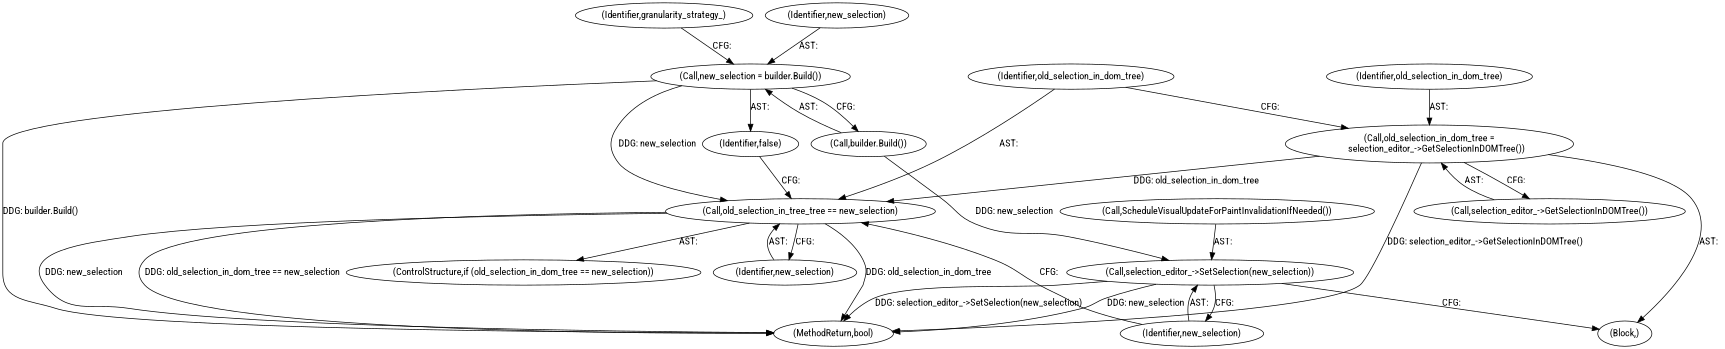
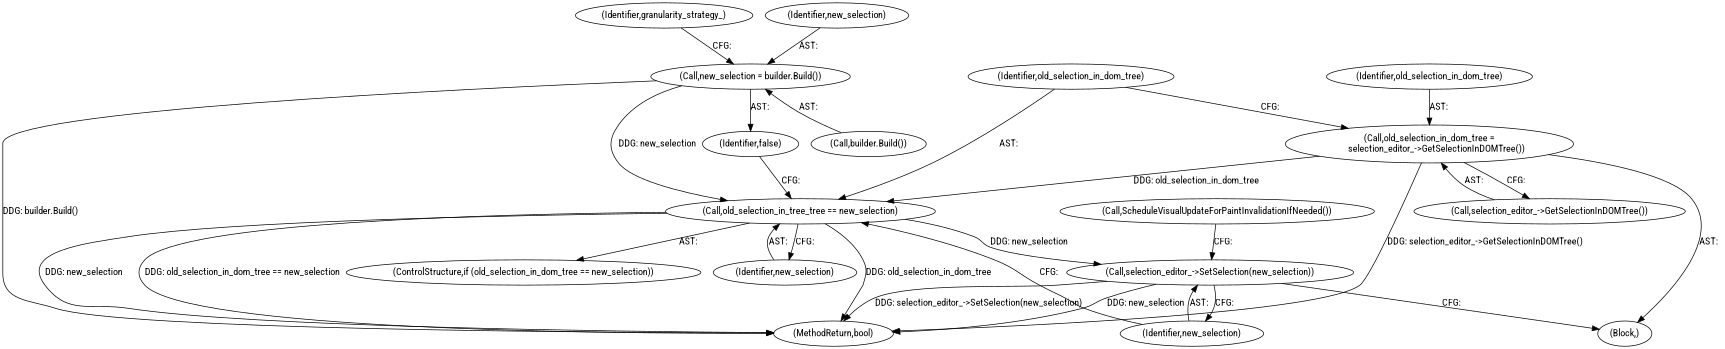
(825, 103) -> none
(1012, 233) -> (997, 249)
(1224, 242) -> (1224, 242)
